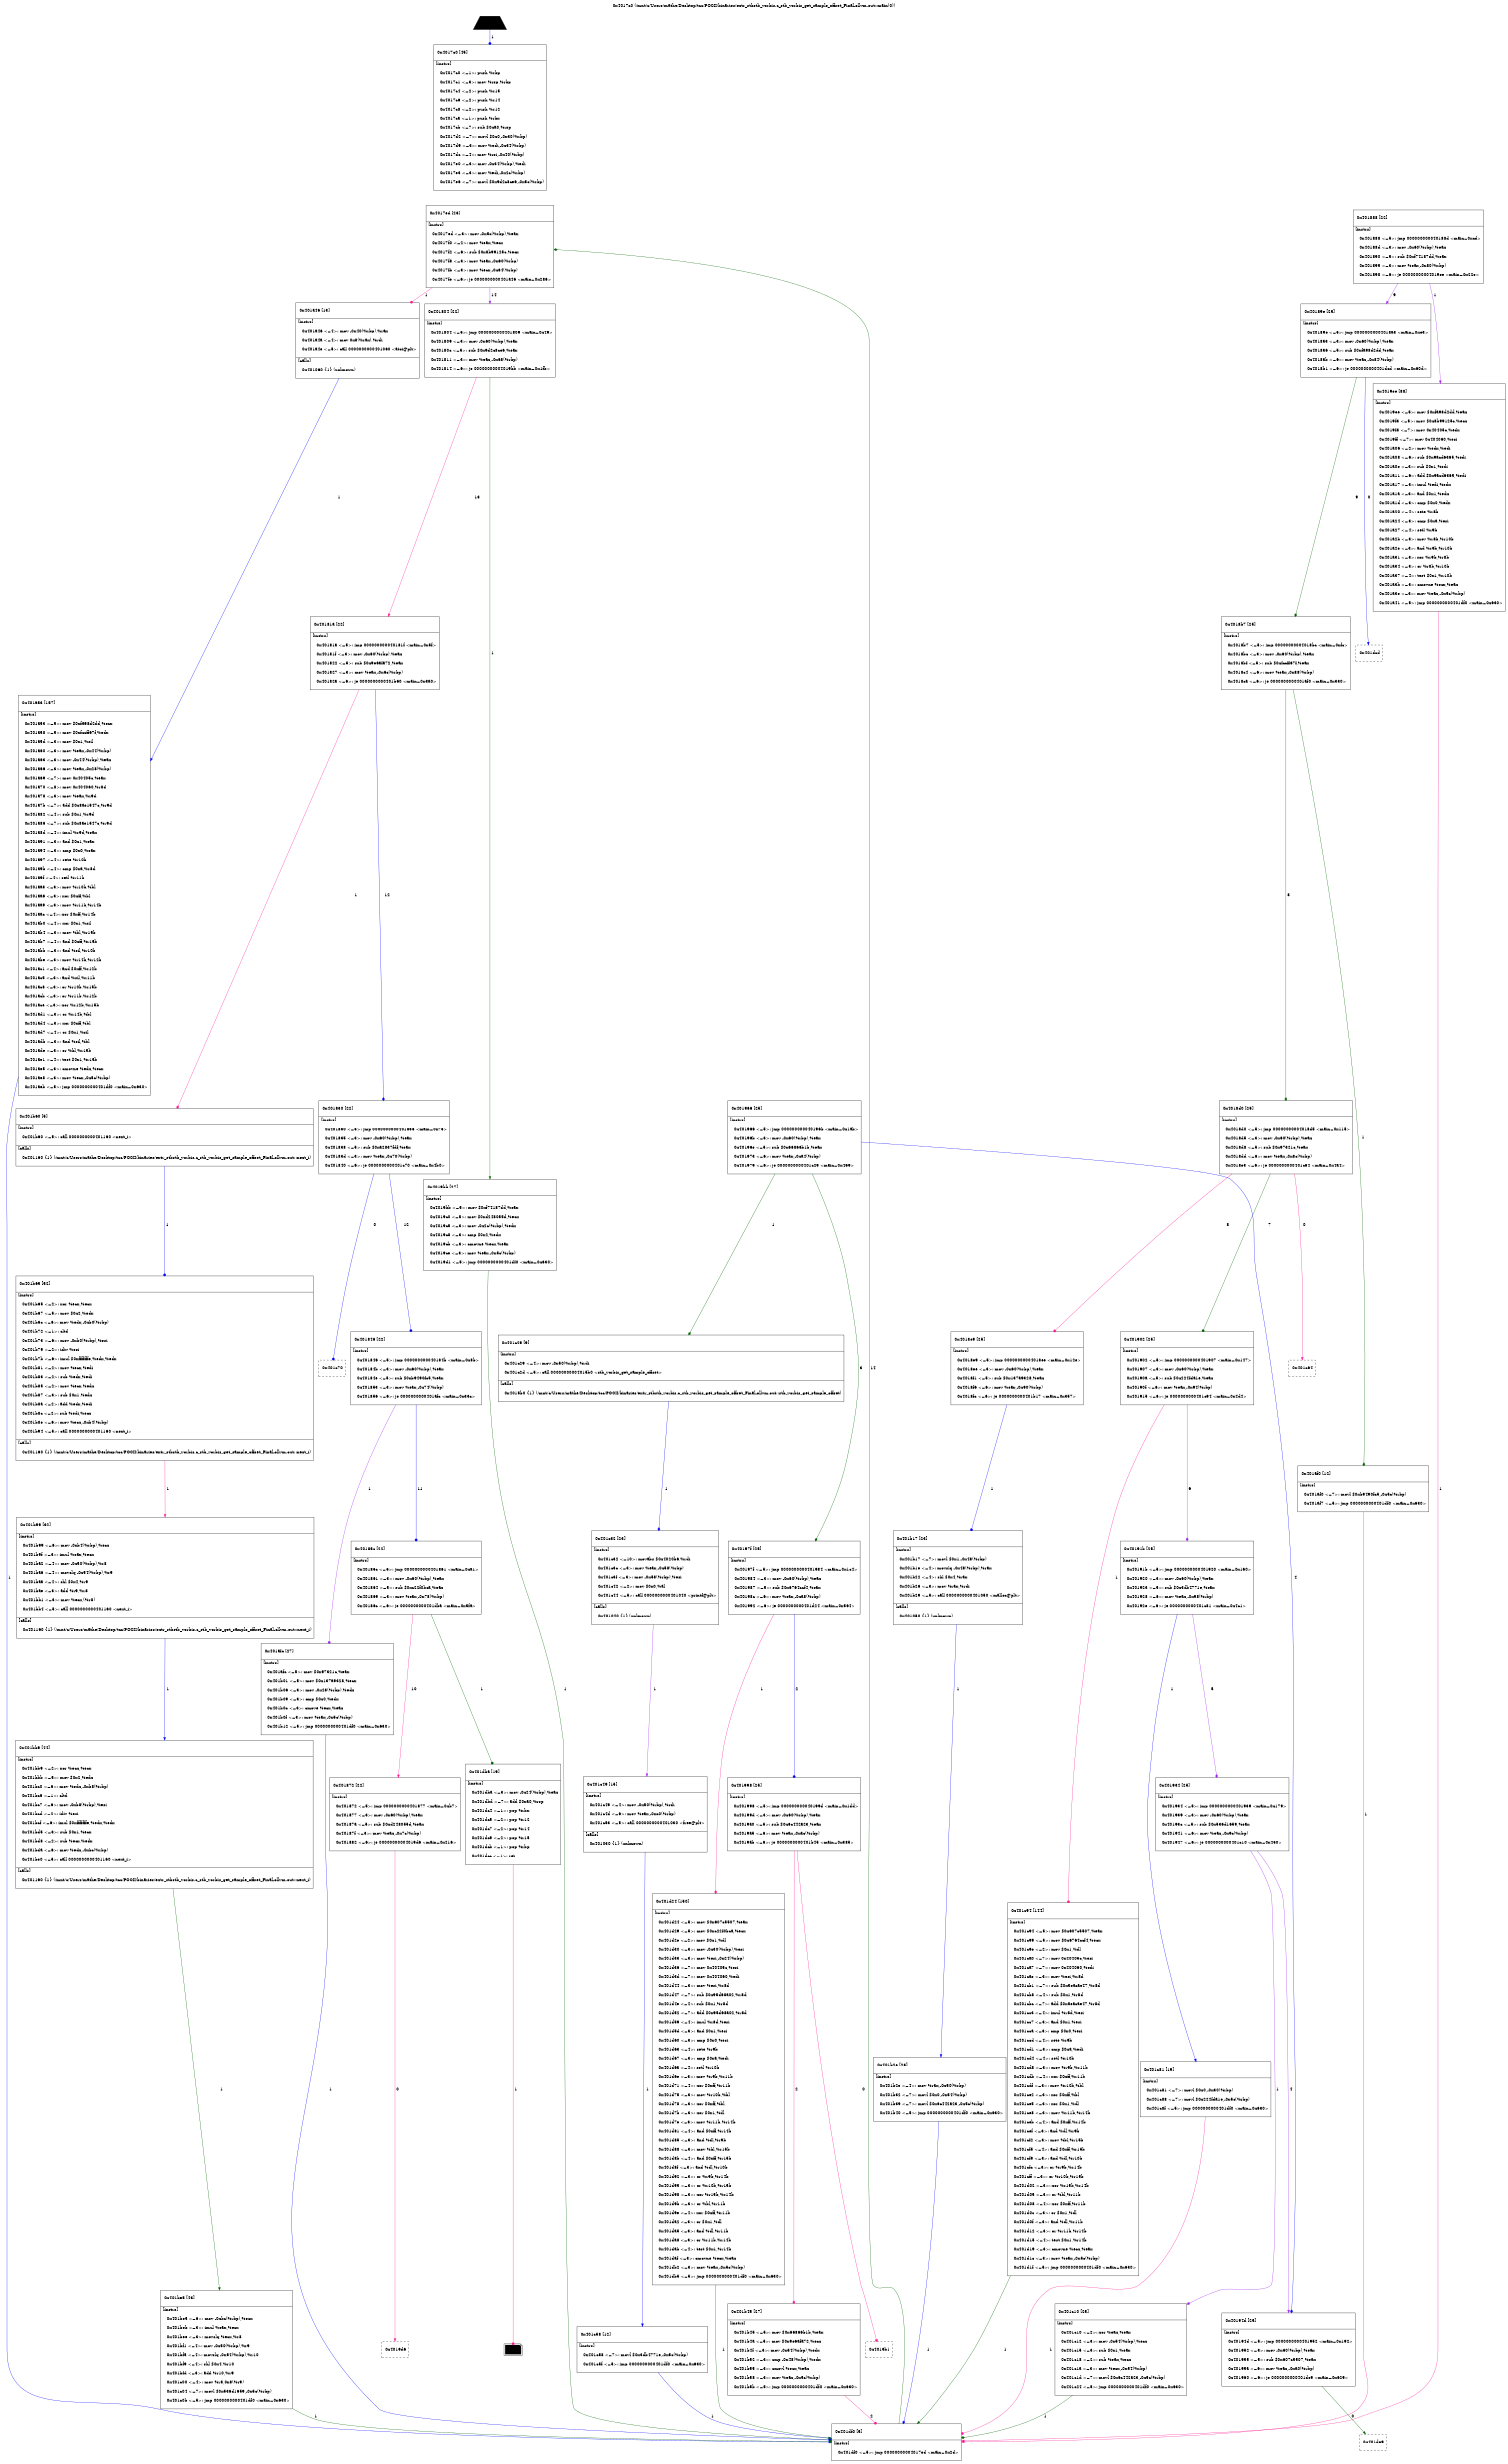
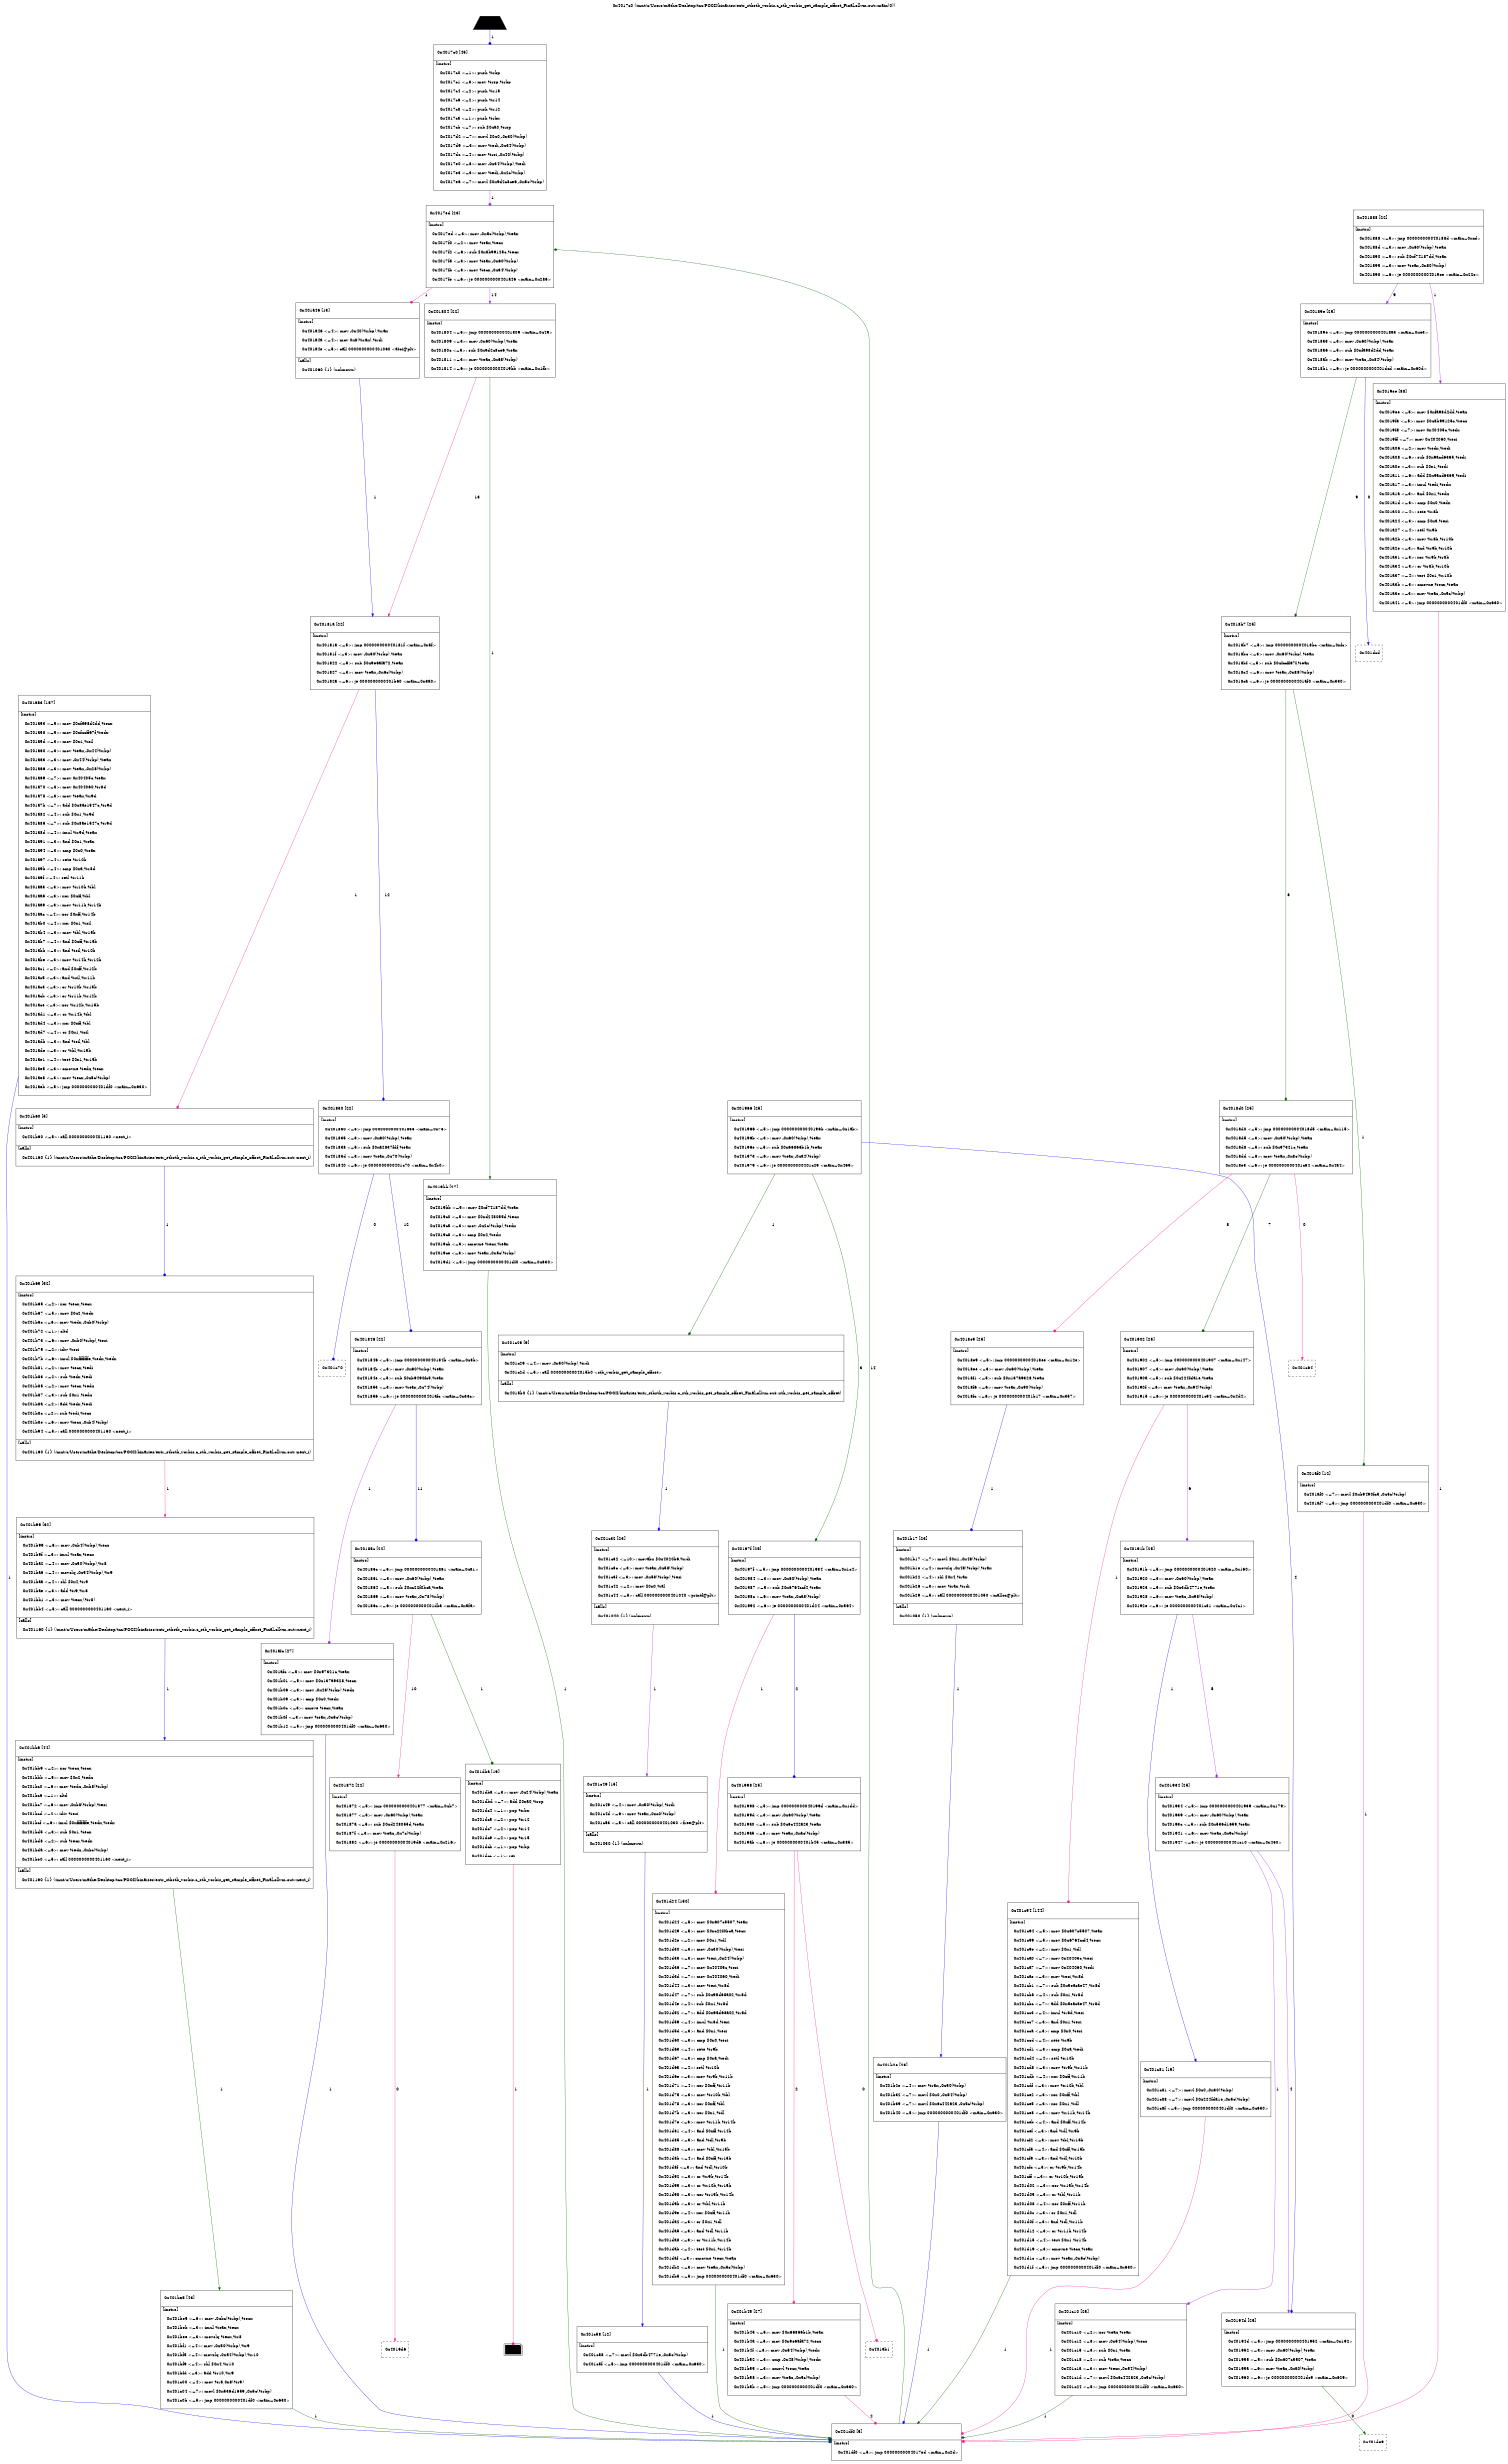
none -> (490, 197)
(245, 568) -> (366, 496)
